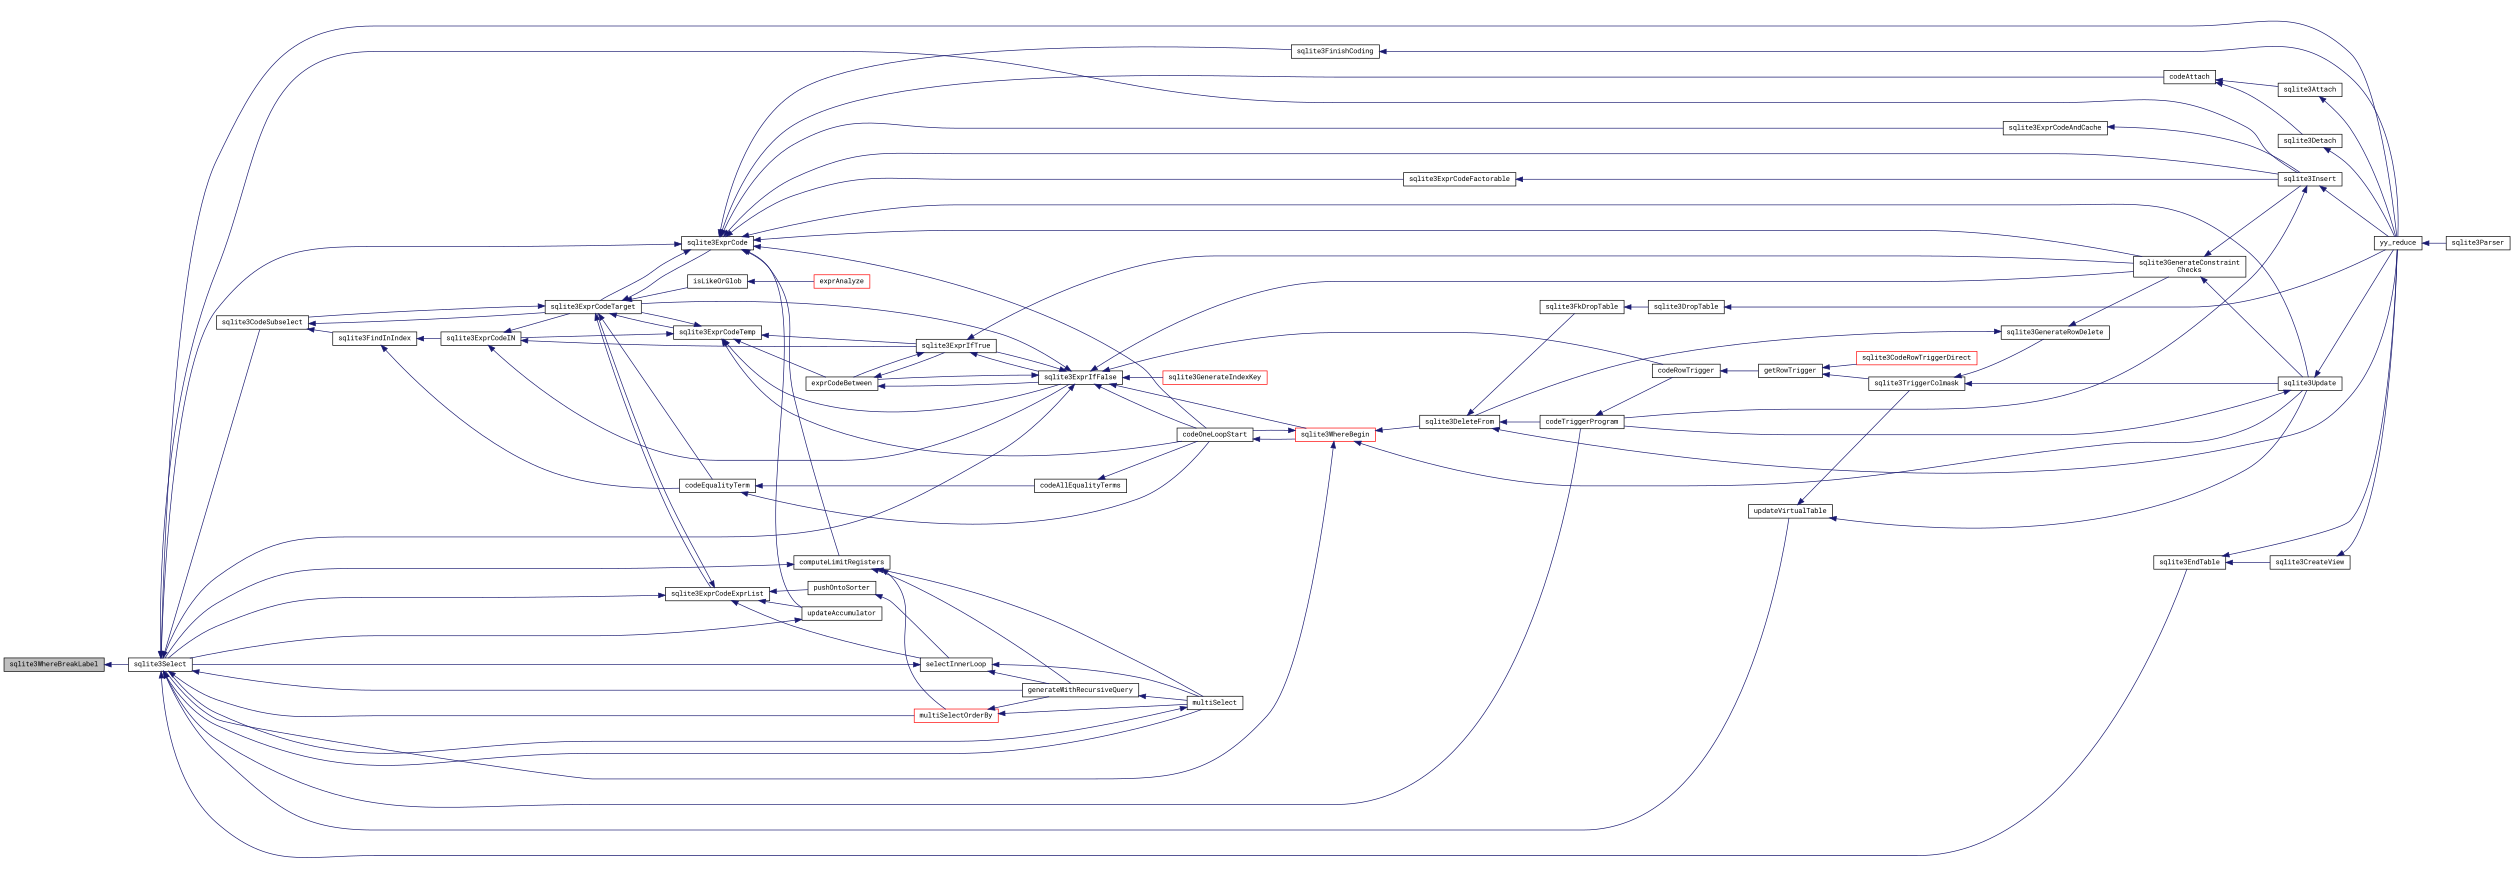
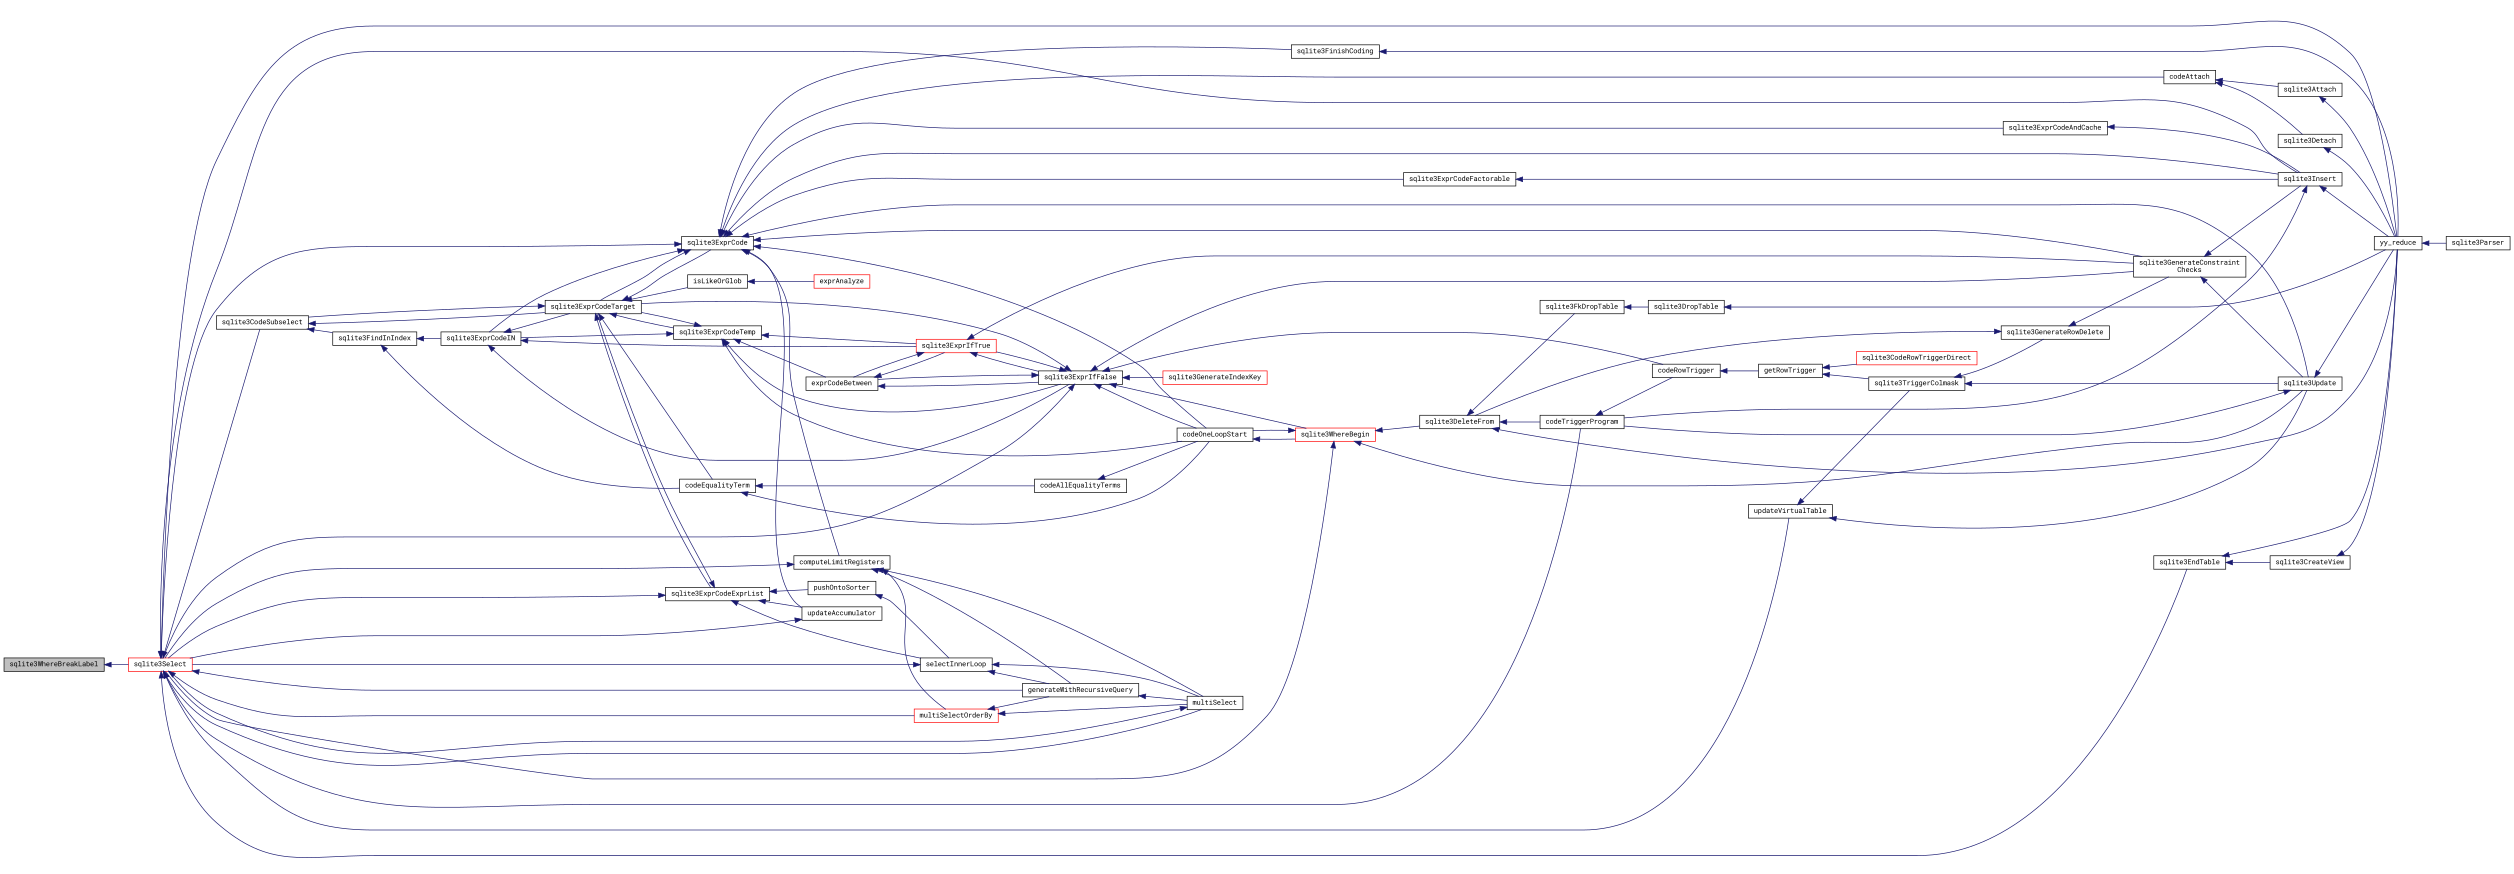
none -> (578, 280)
(956, 346) -> (956, 346)
(160, 665) -> (160, 665)
